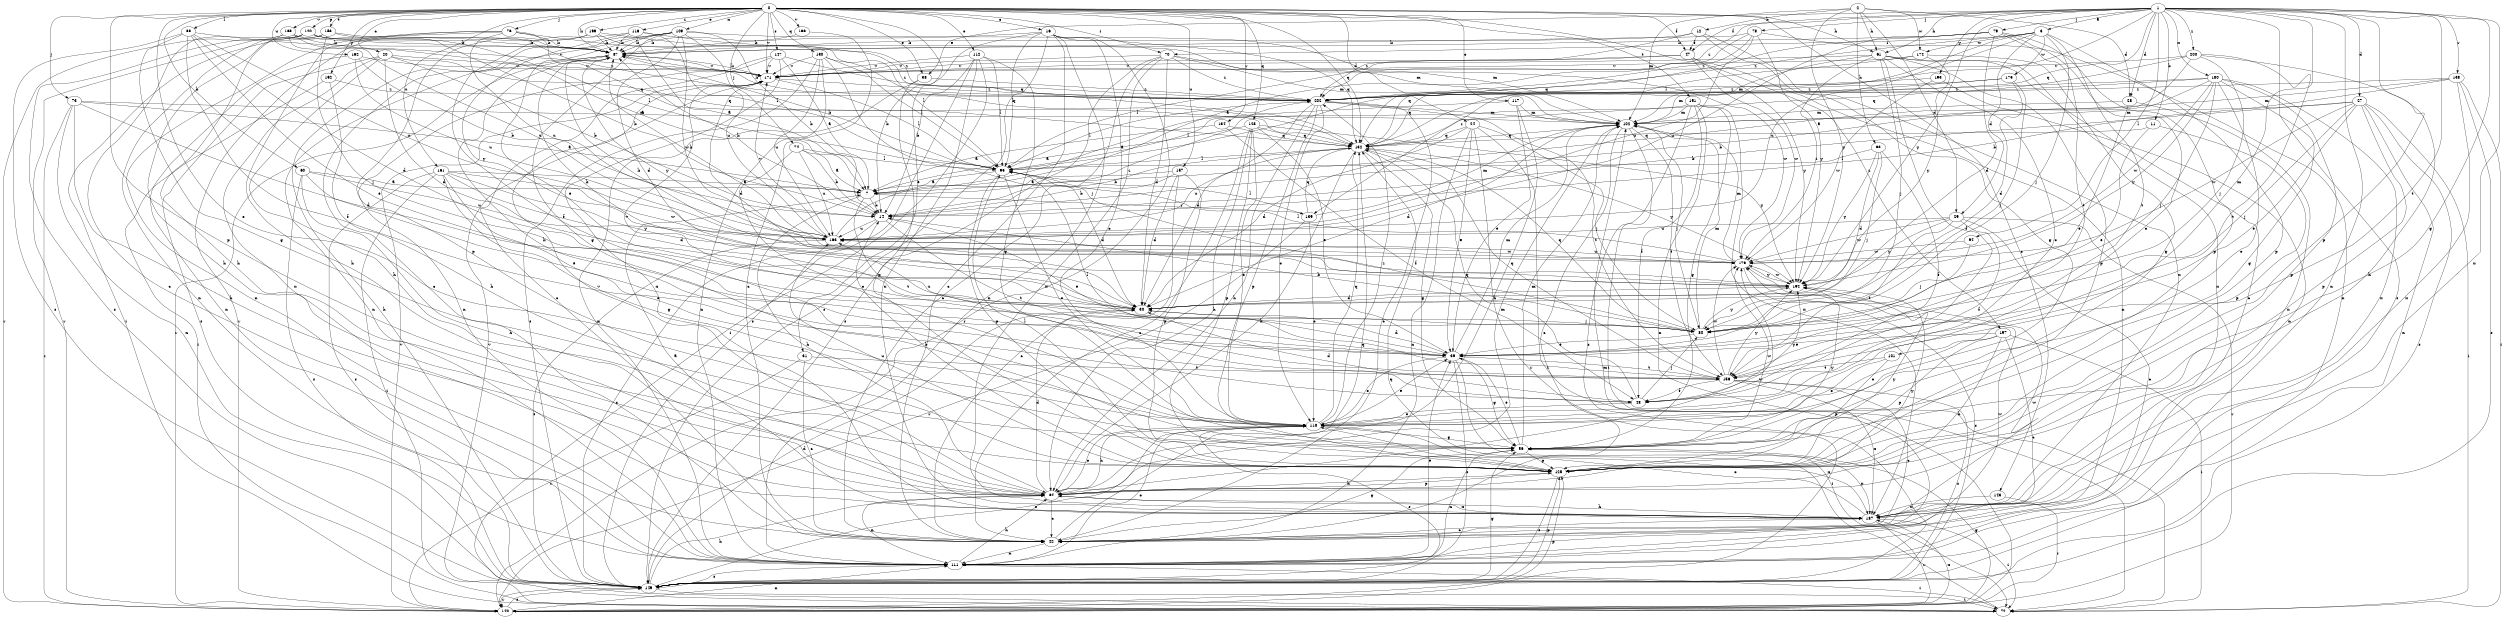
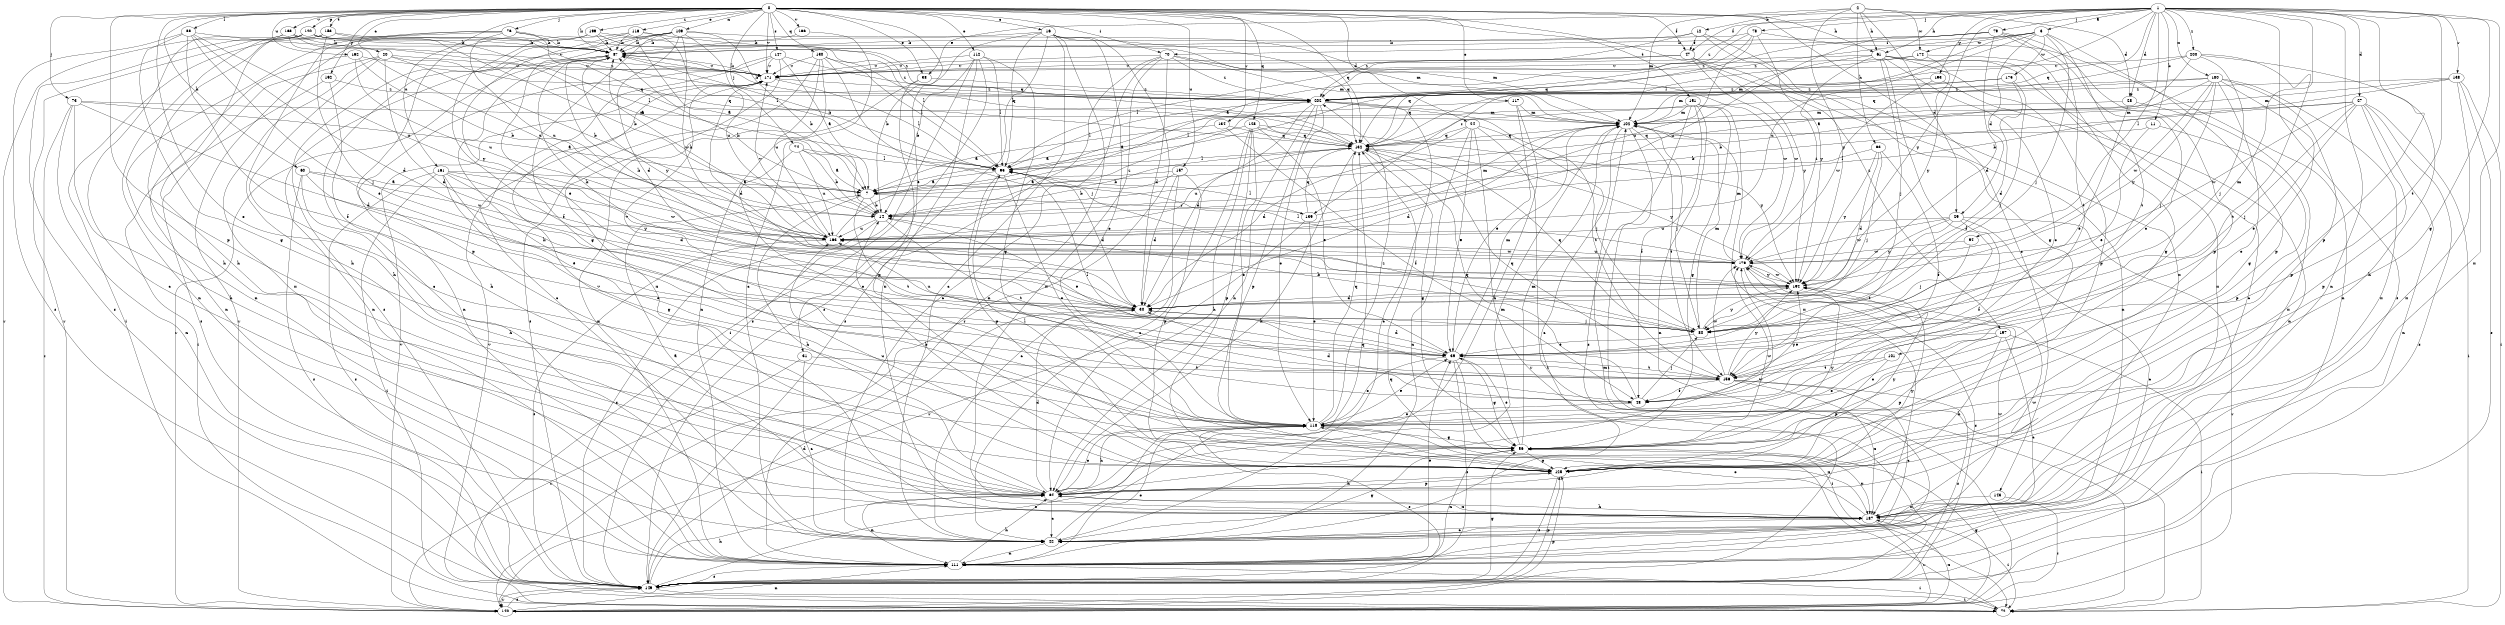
(384, 310) -> (384, 310)
